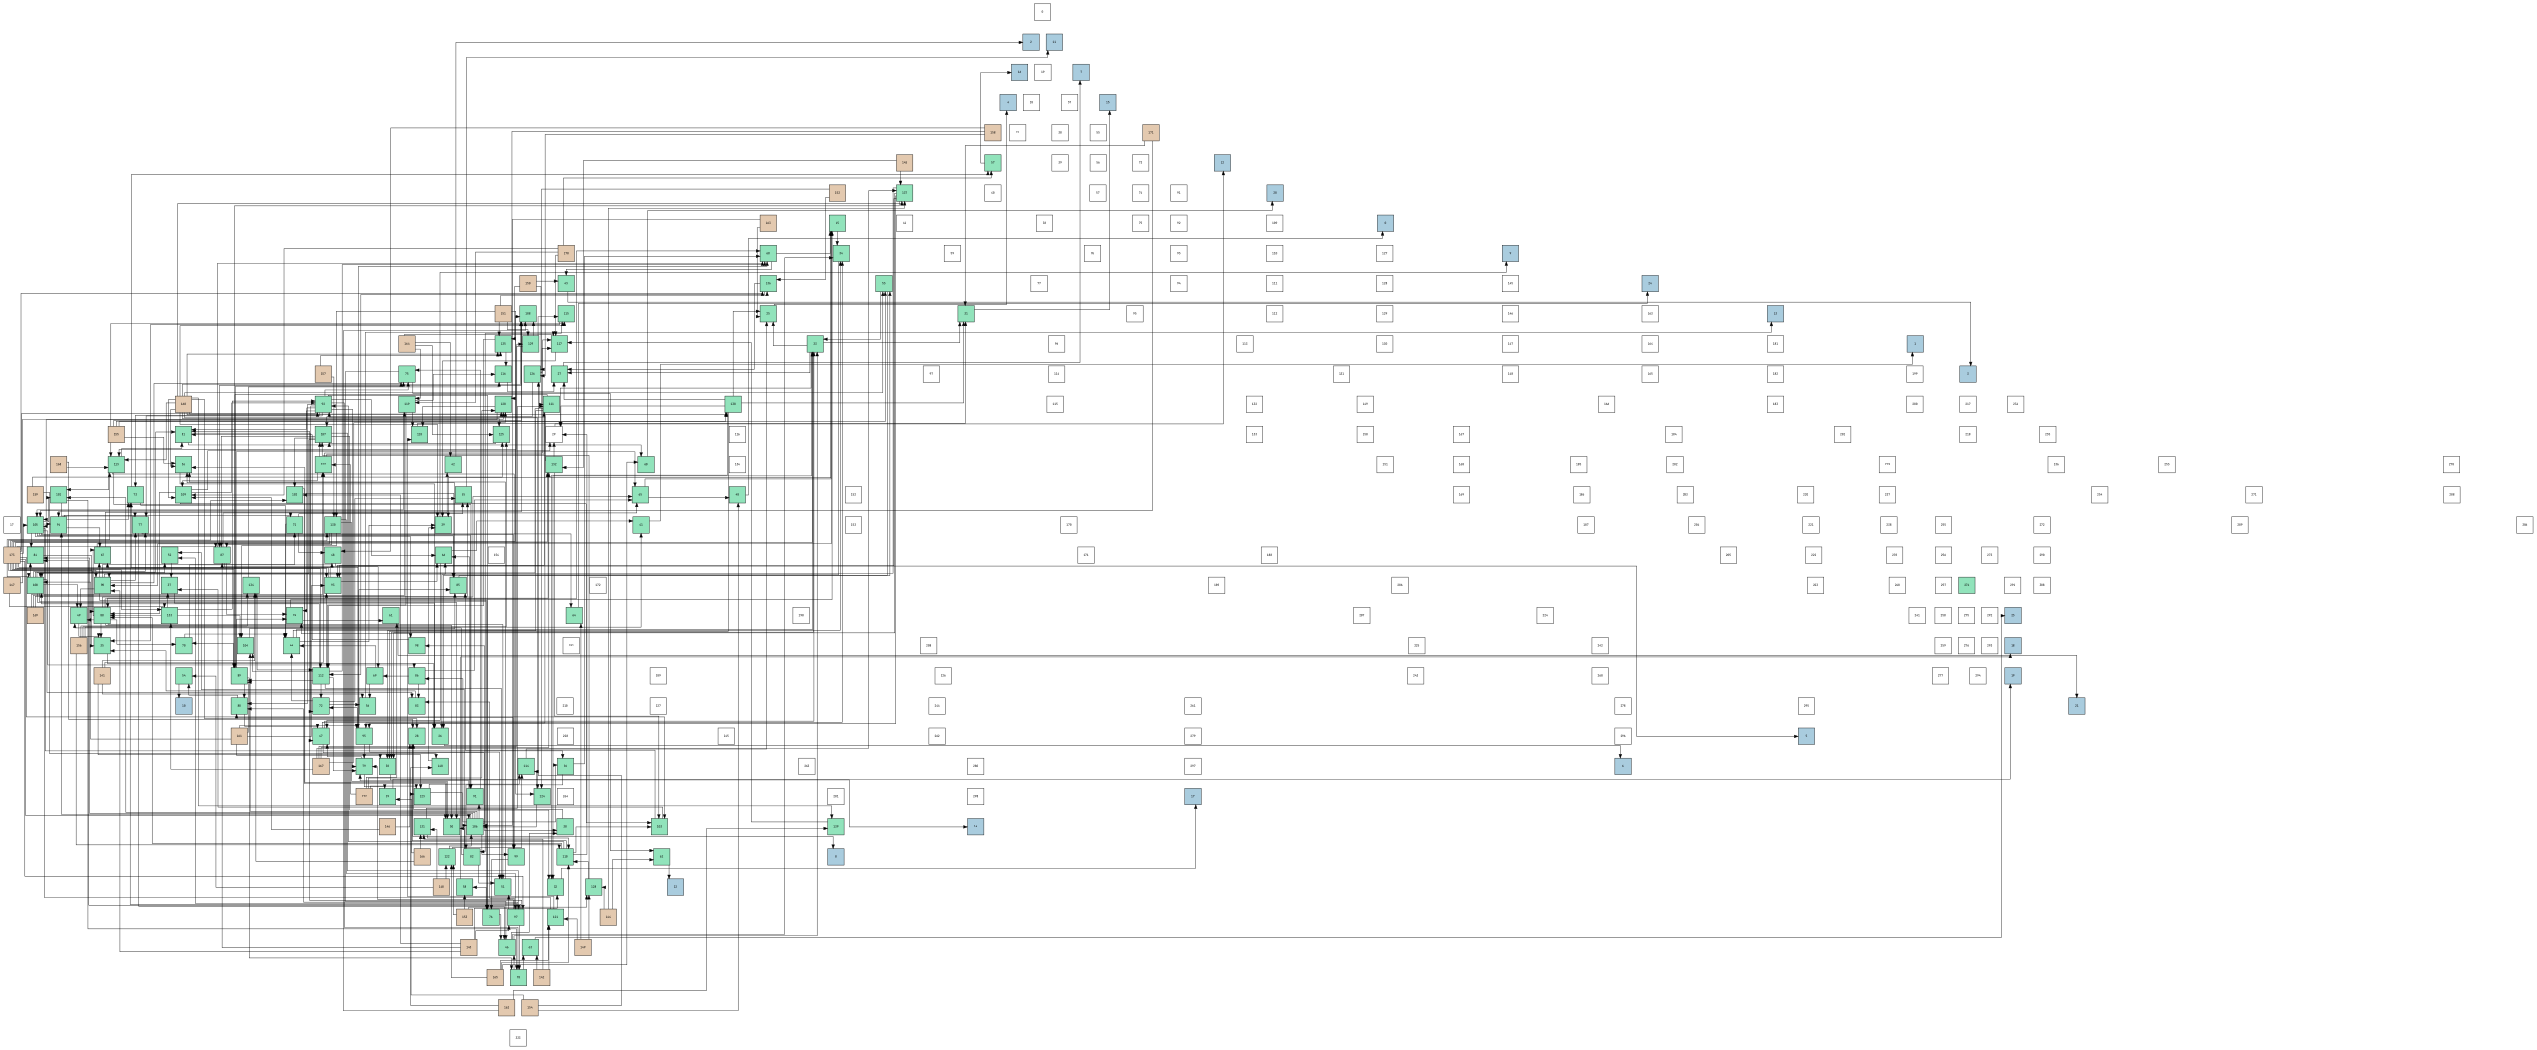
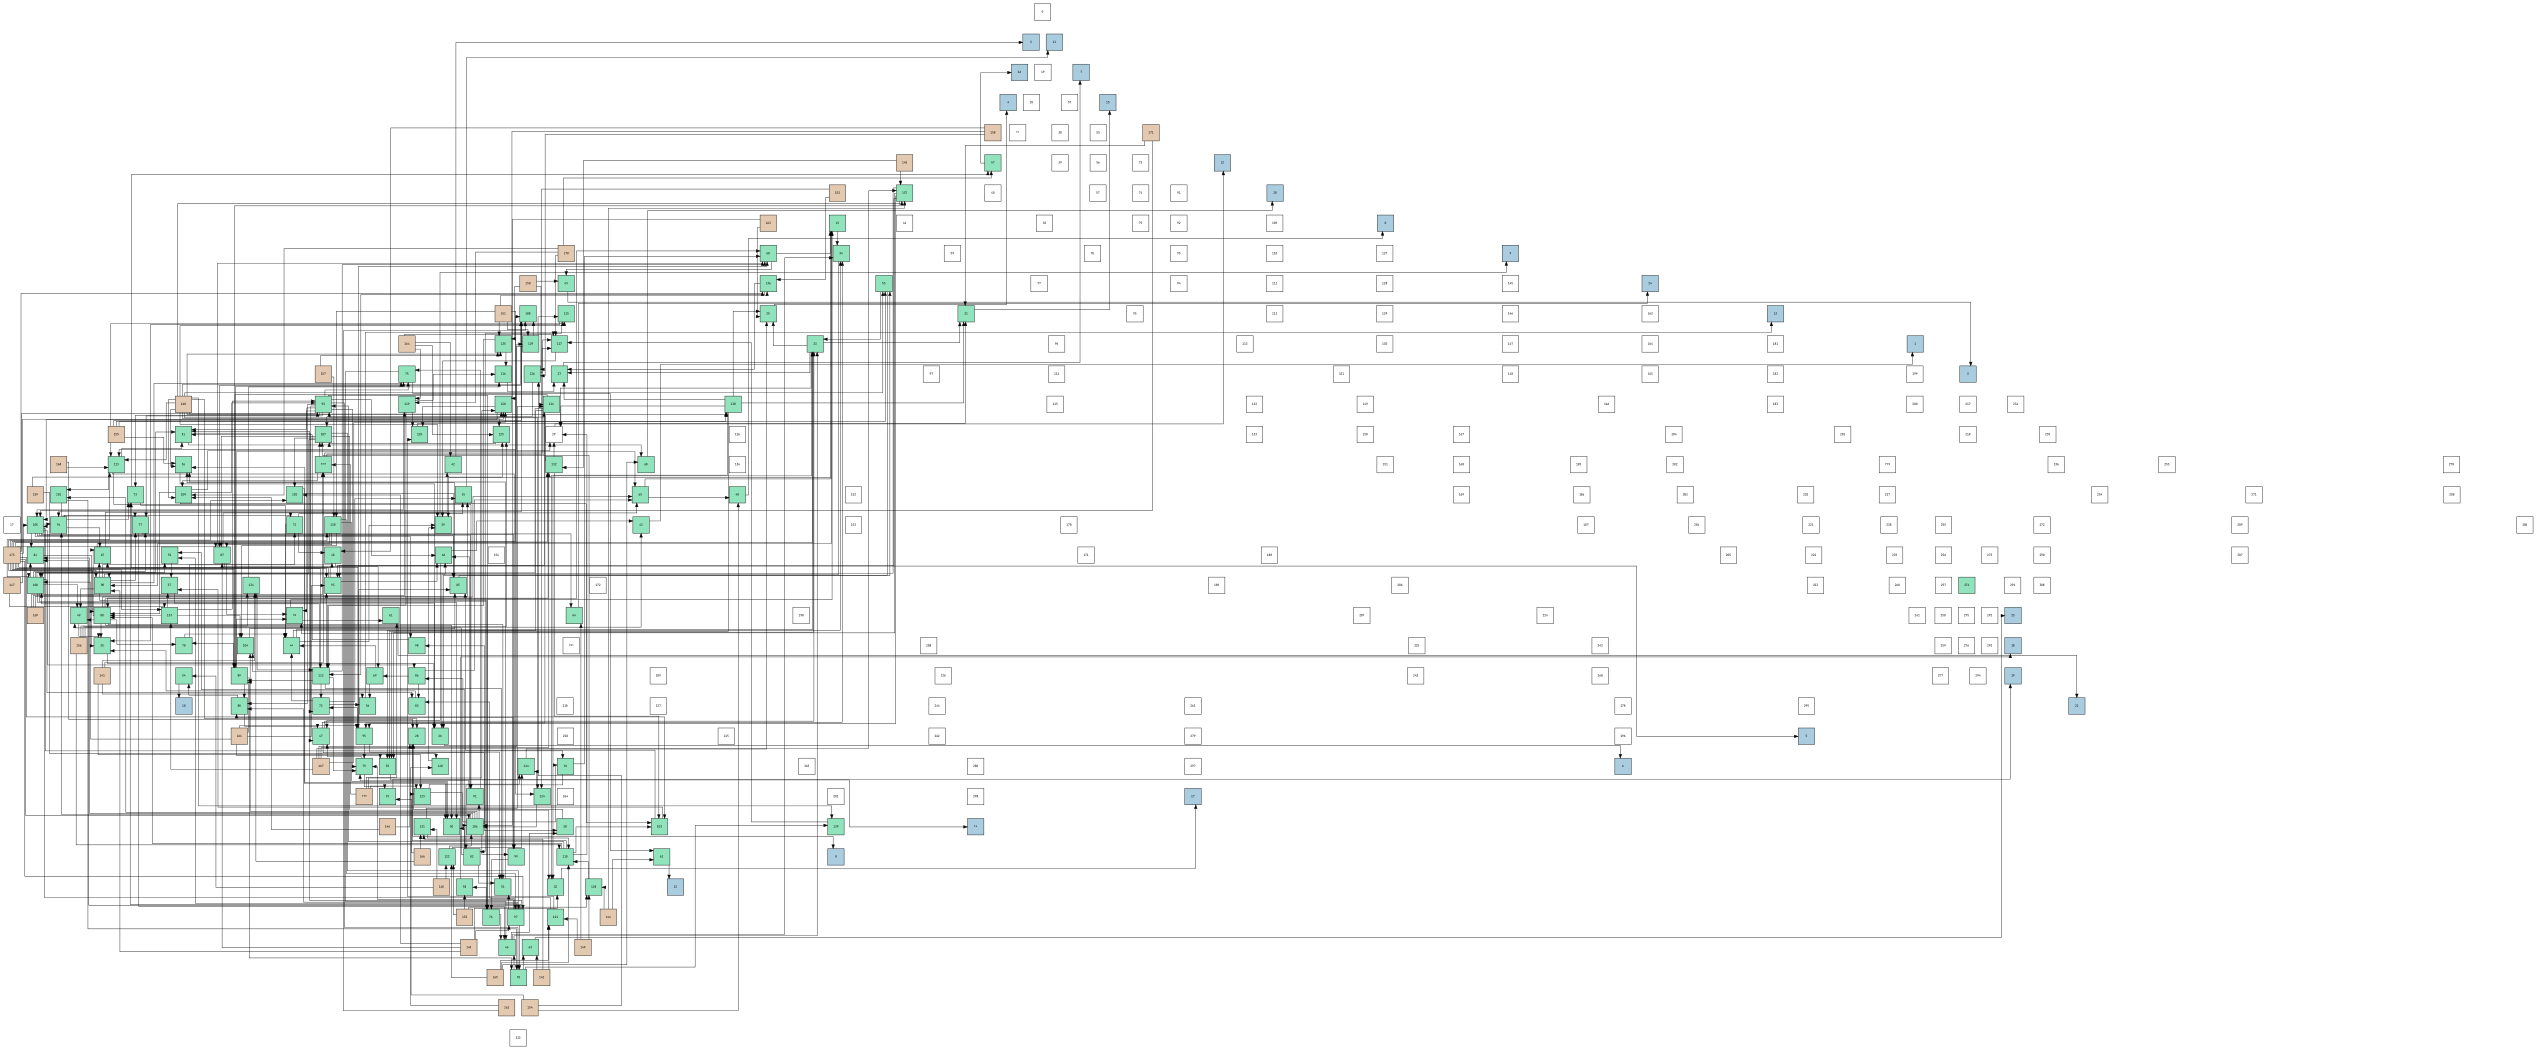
(49, 512) -> none
none -> (2240, 555)
(707, 952) -> (695, 918)
